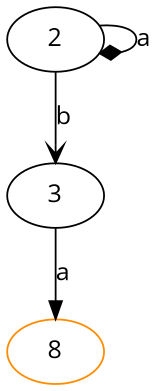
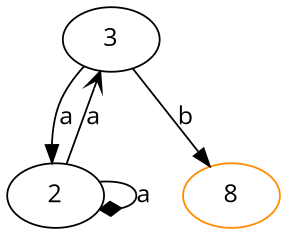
none -> (60, 102)
(64, 118) -> (93, 118)
(63, 274) -> (186, 118)
